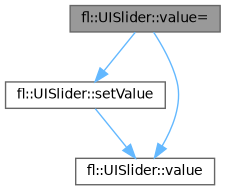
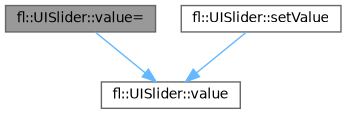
(120, 51) -> none
